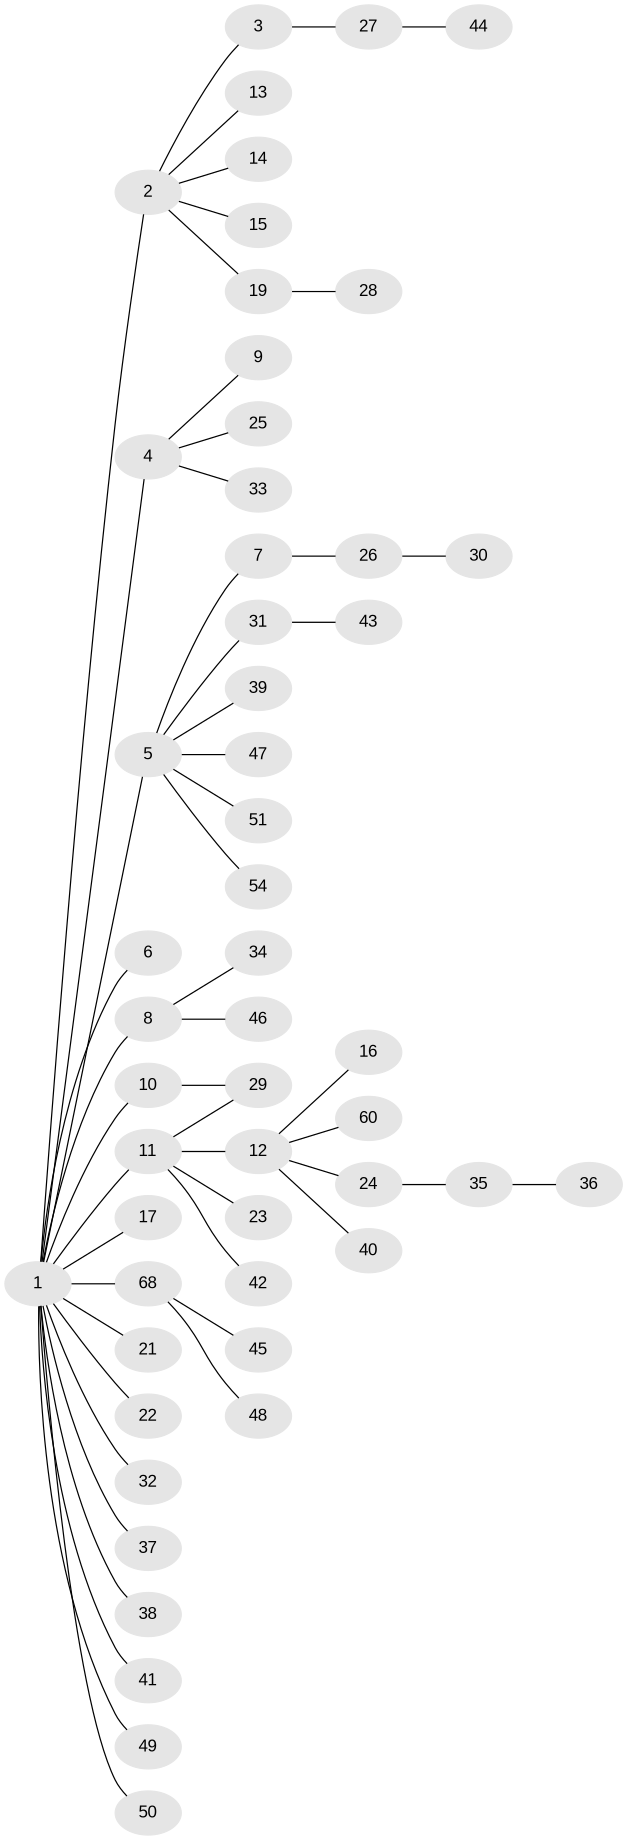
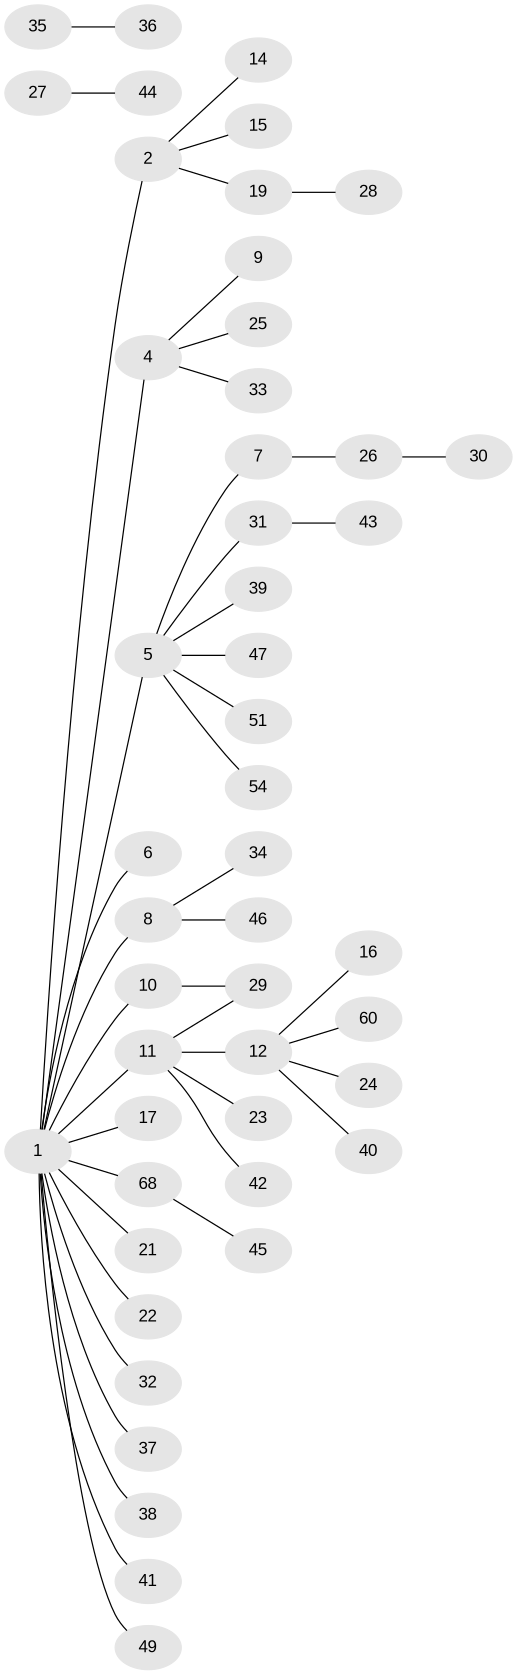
(258, 27) -> none
(258, 93) -> none
(424, 1185) -> none
(258, 1416) -> none
(148, 1813) -> none
